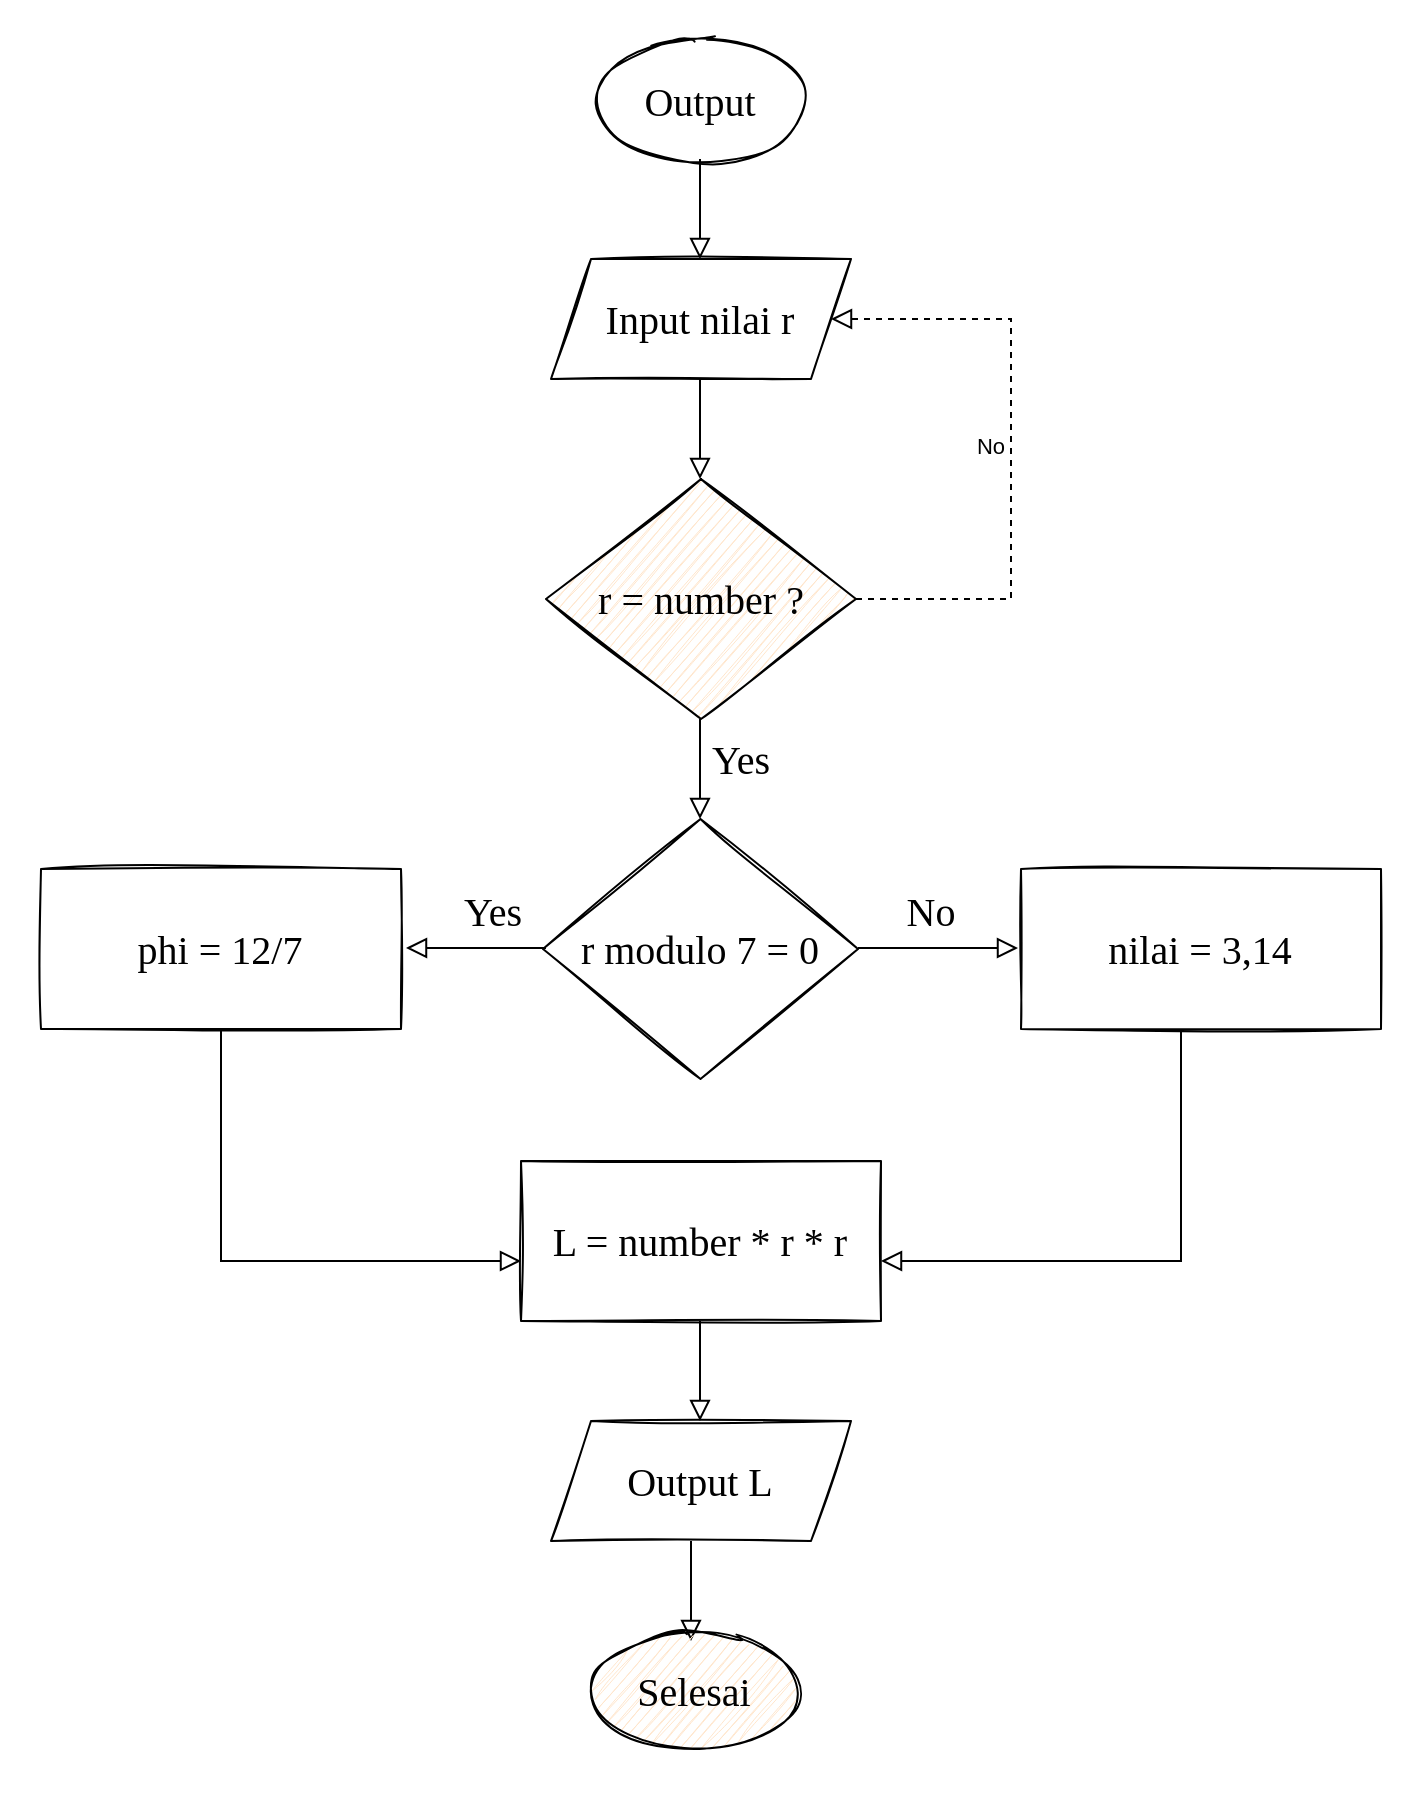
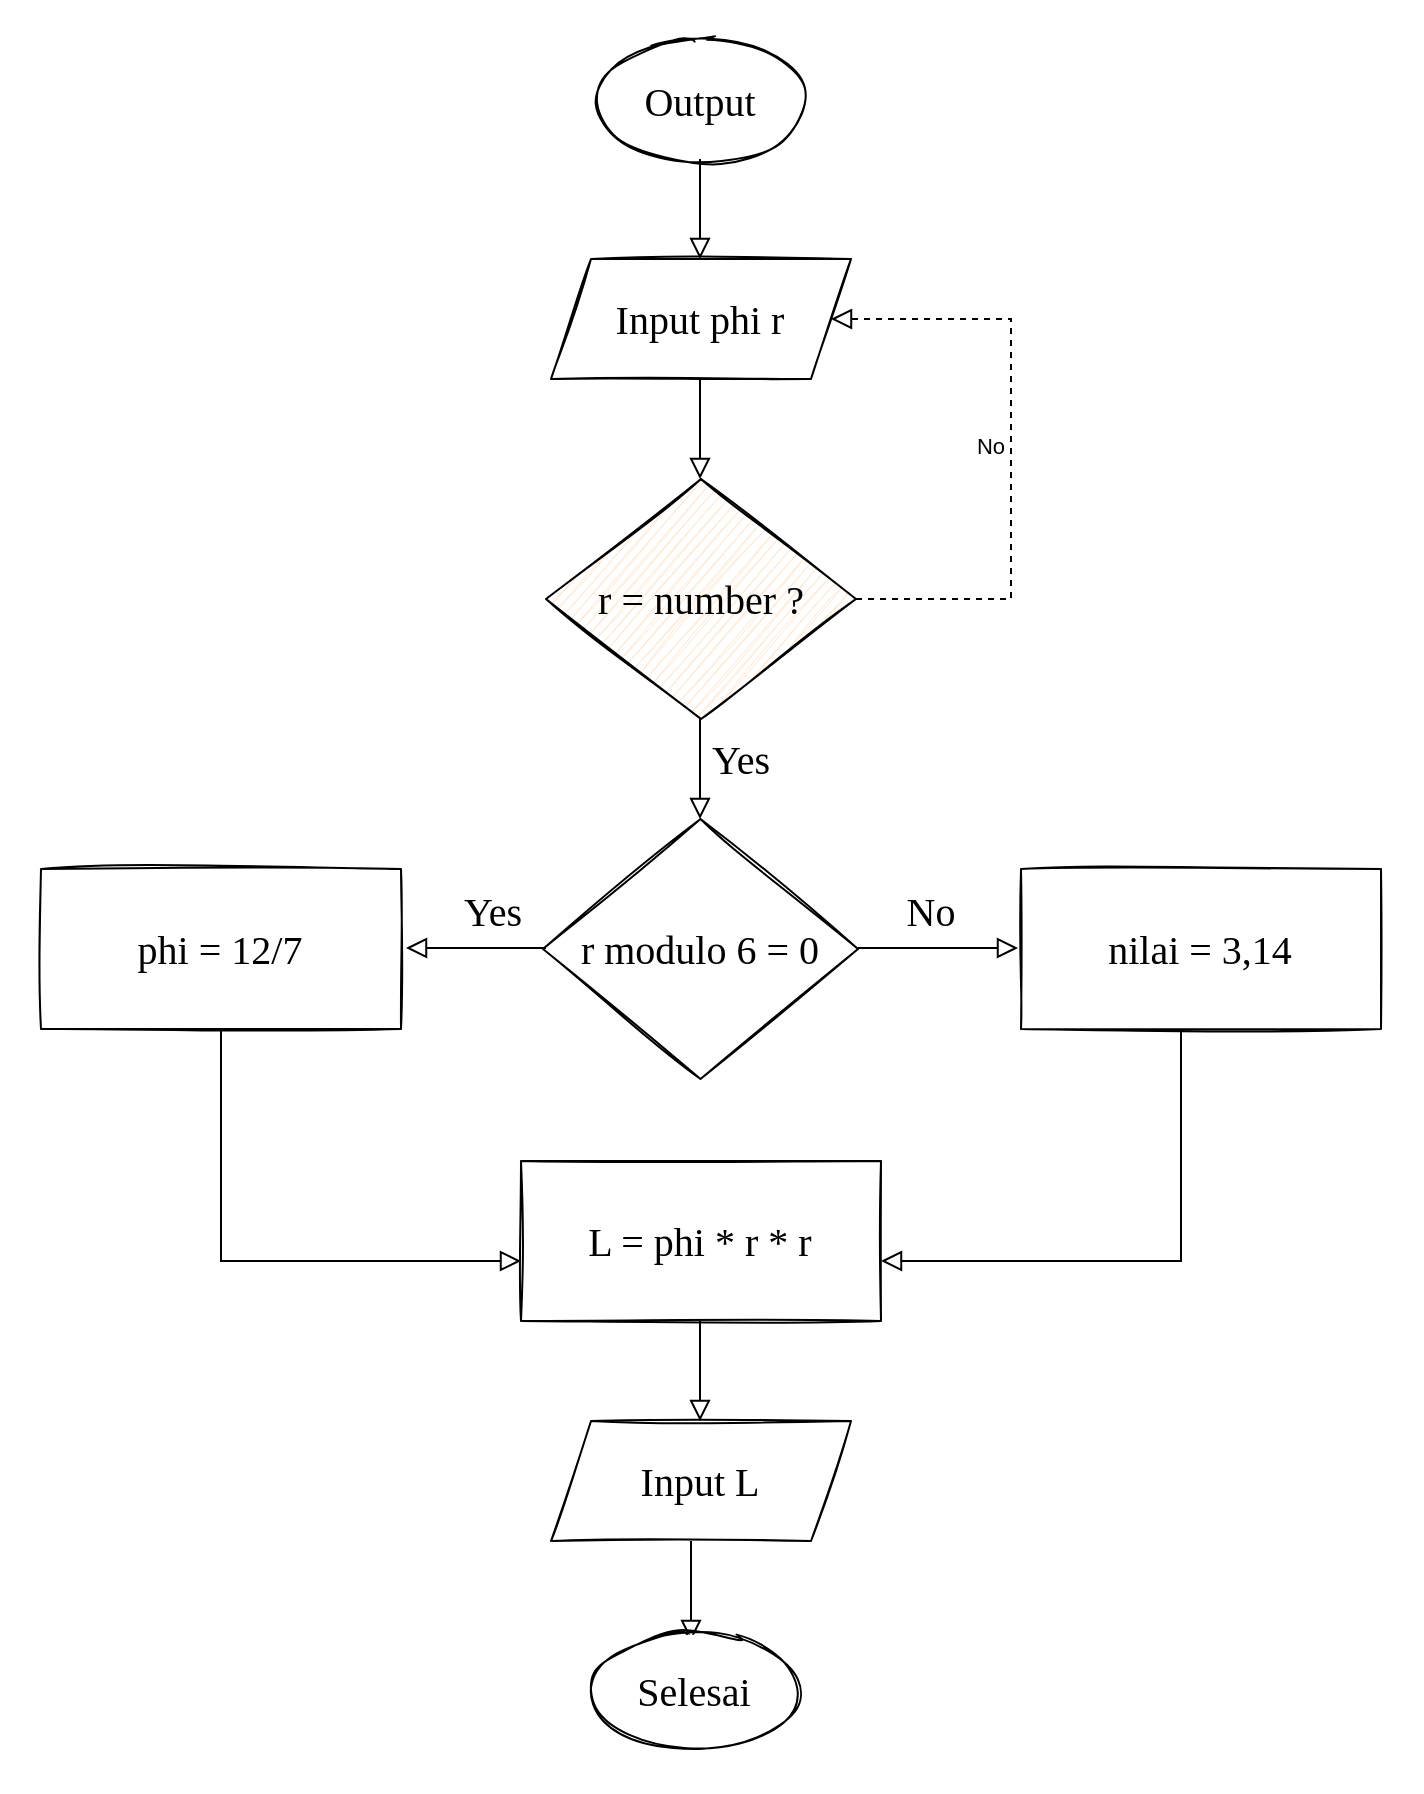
(701, 319) -> (701, 319)
(701, 949) -> (701, 949)
(701, 1241) -> (701, 1241)
(701, 1481) -> (701, 1481)
(695, 1691) -> (695, 1691)
